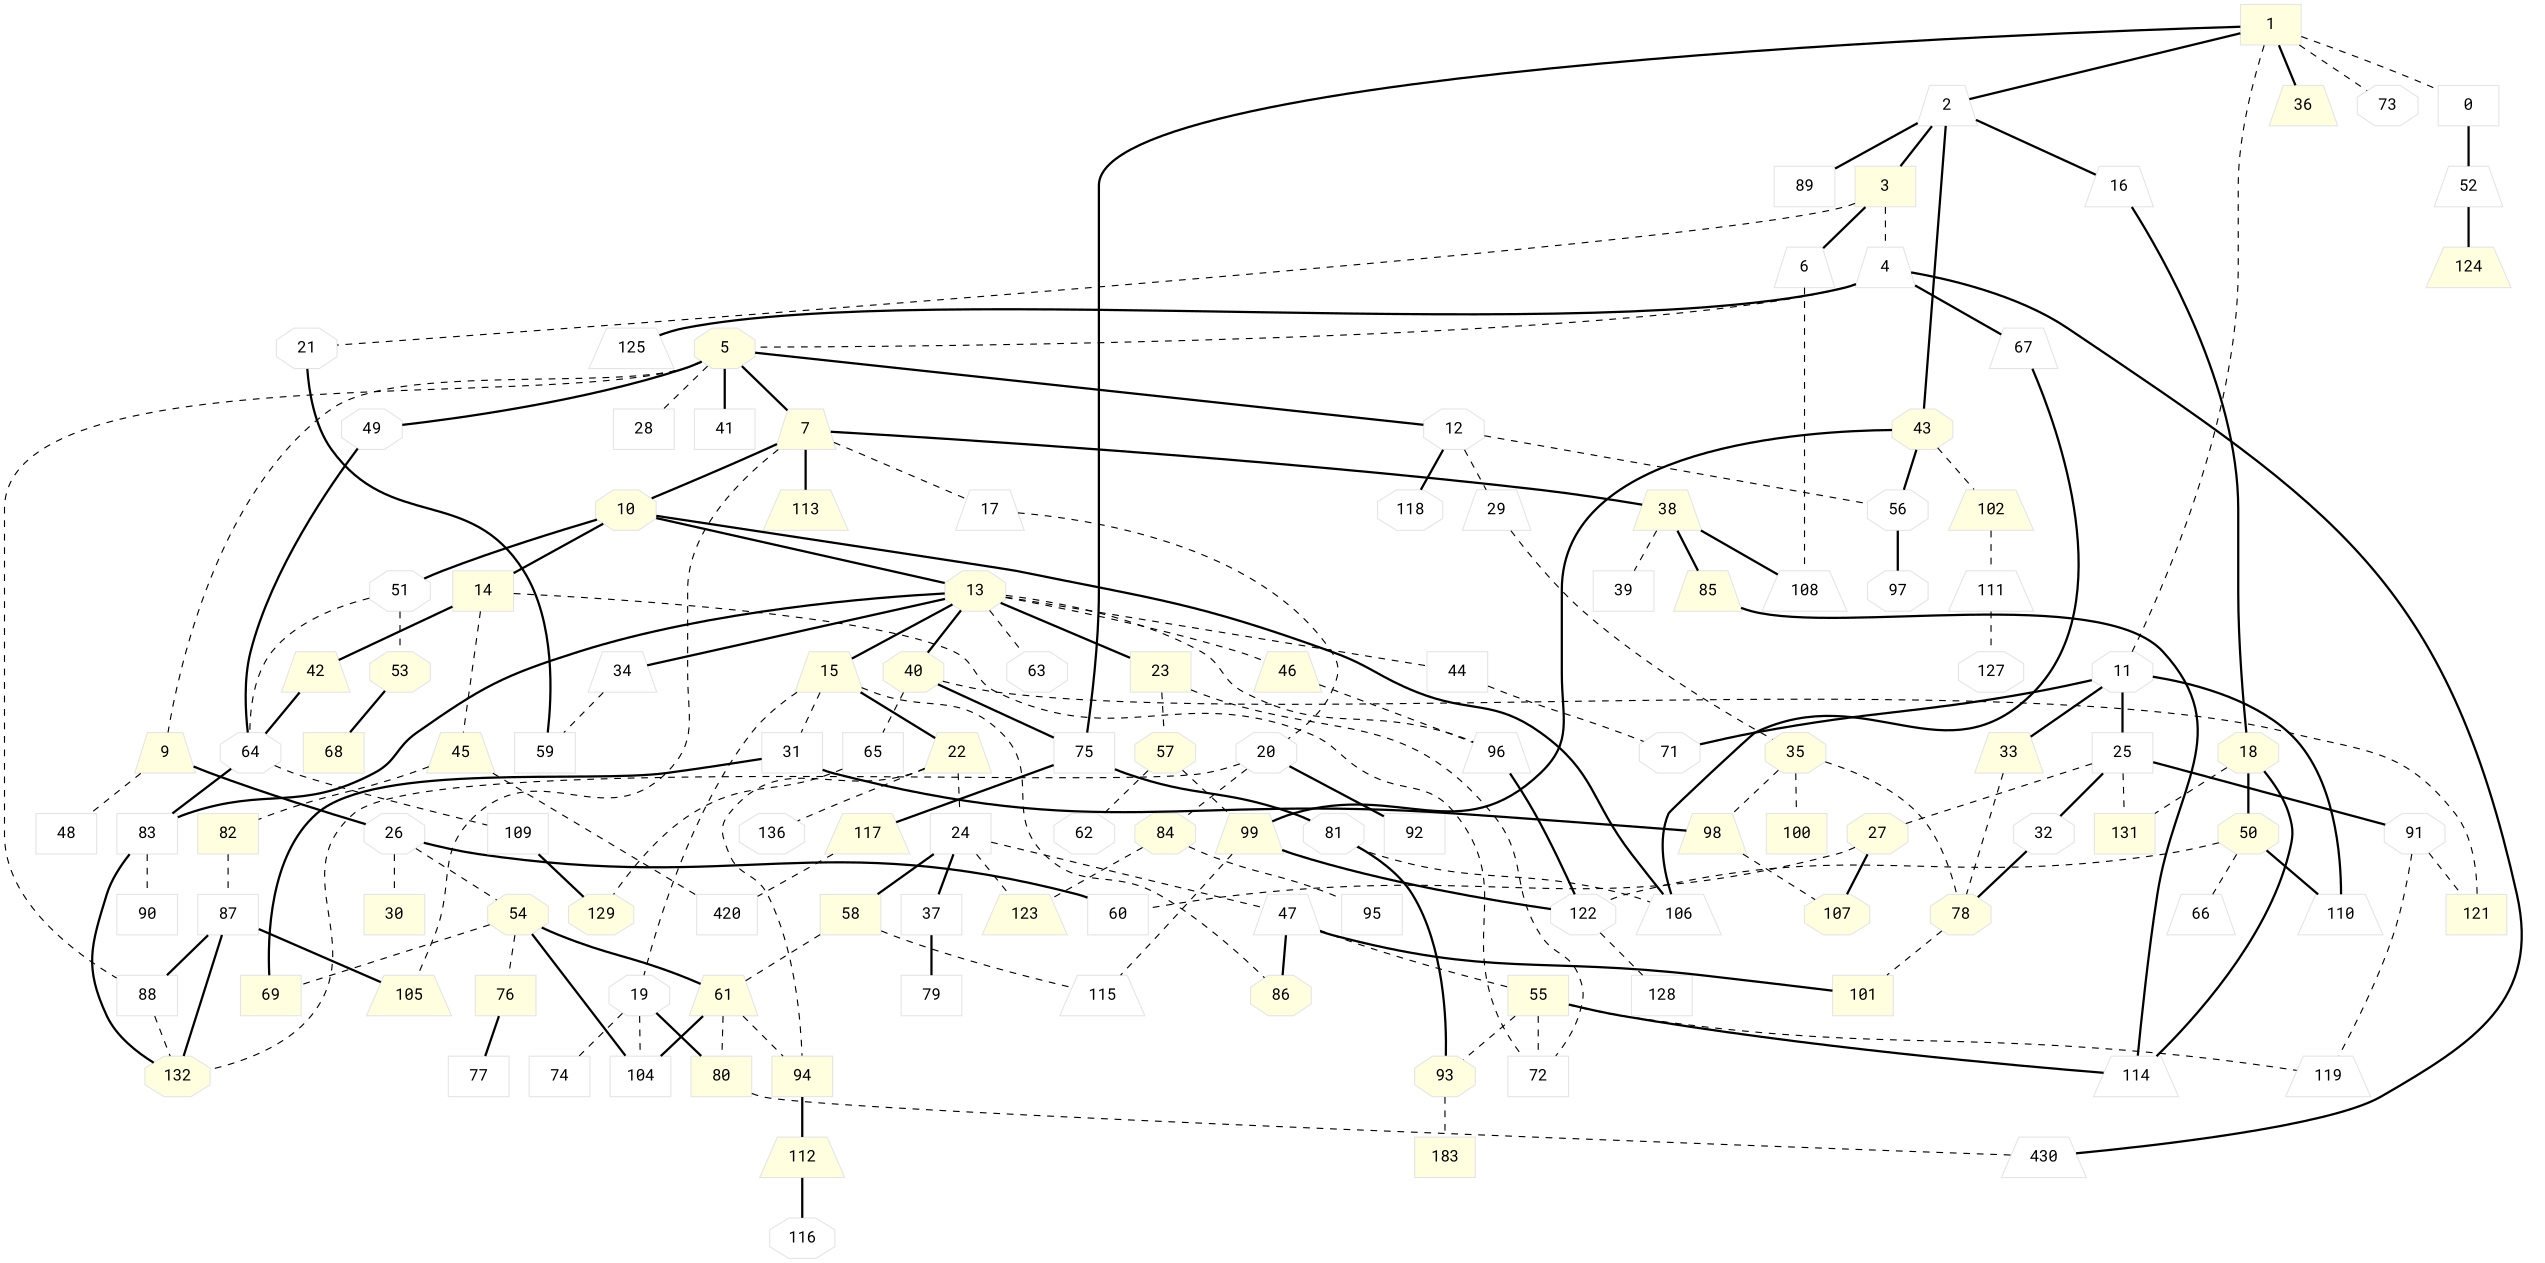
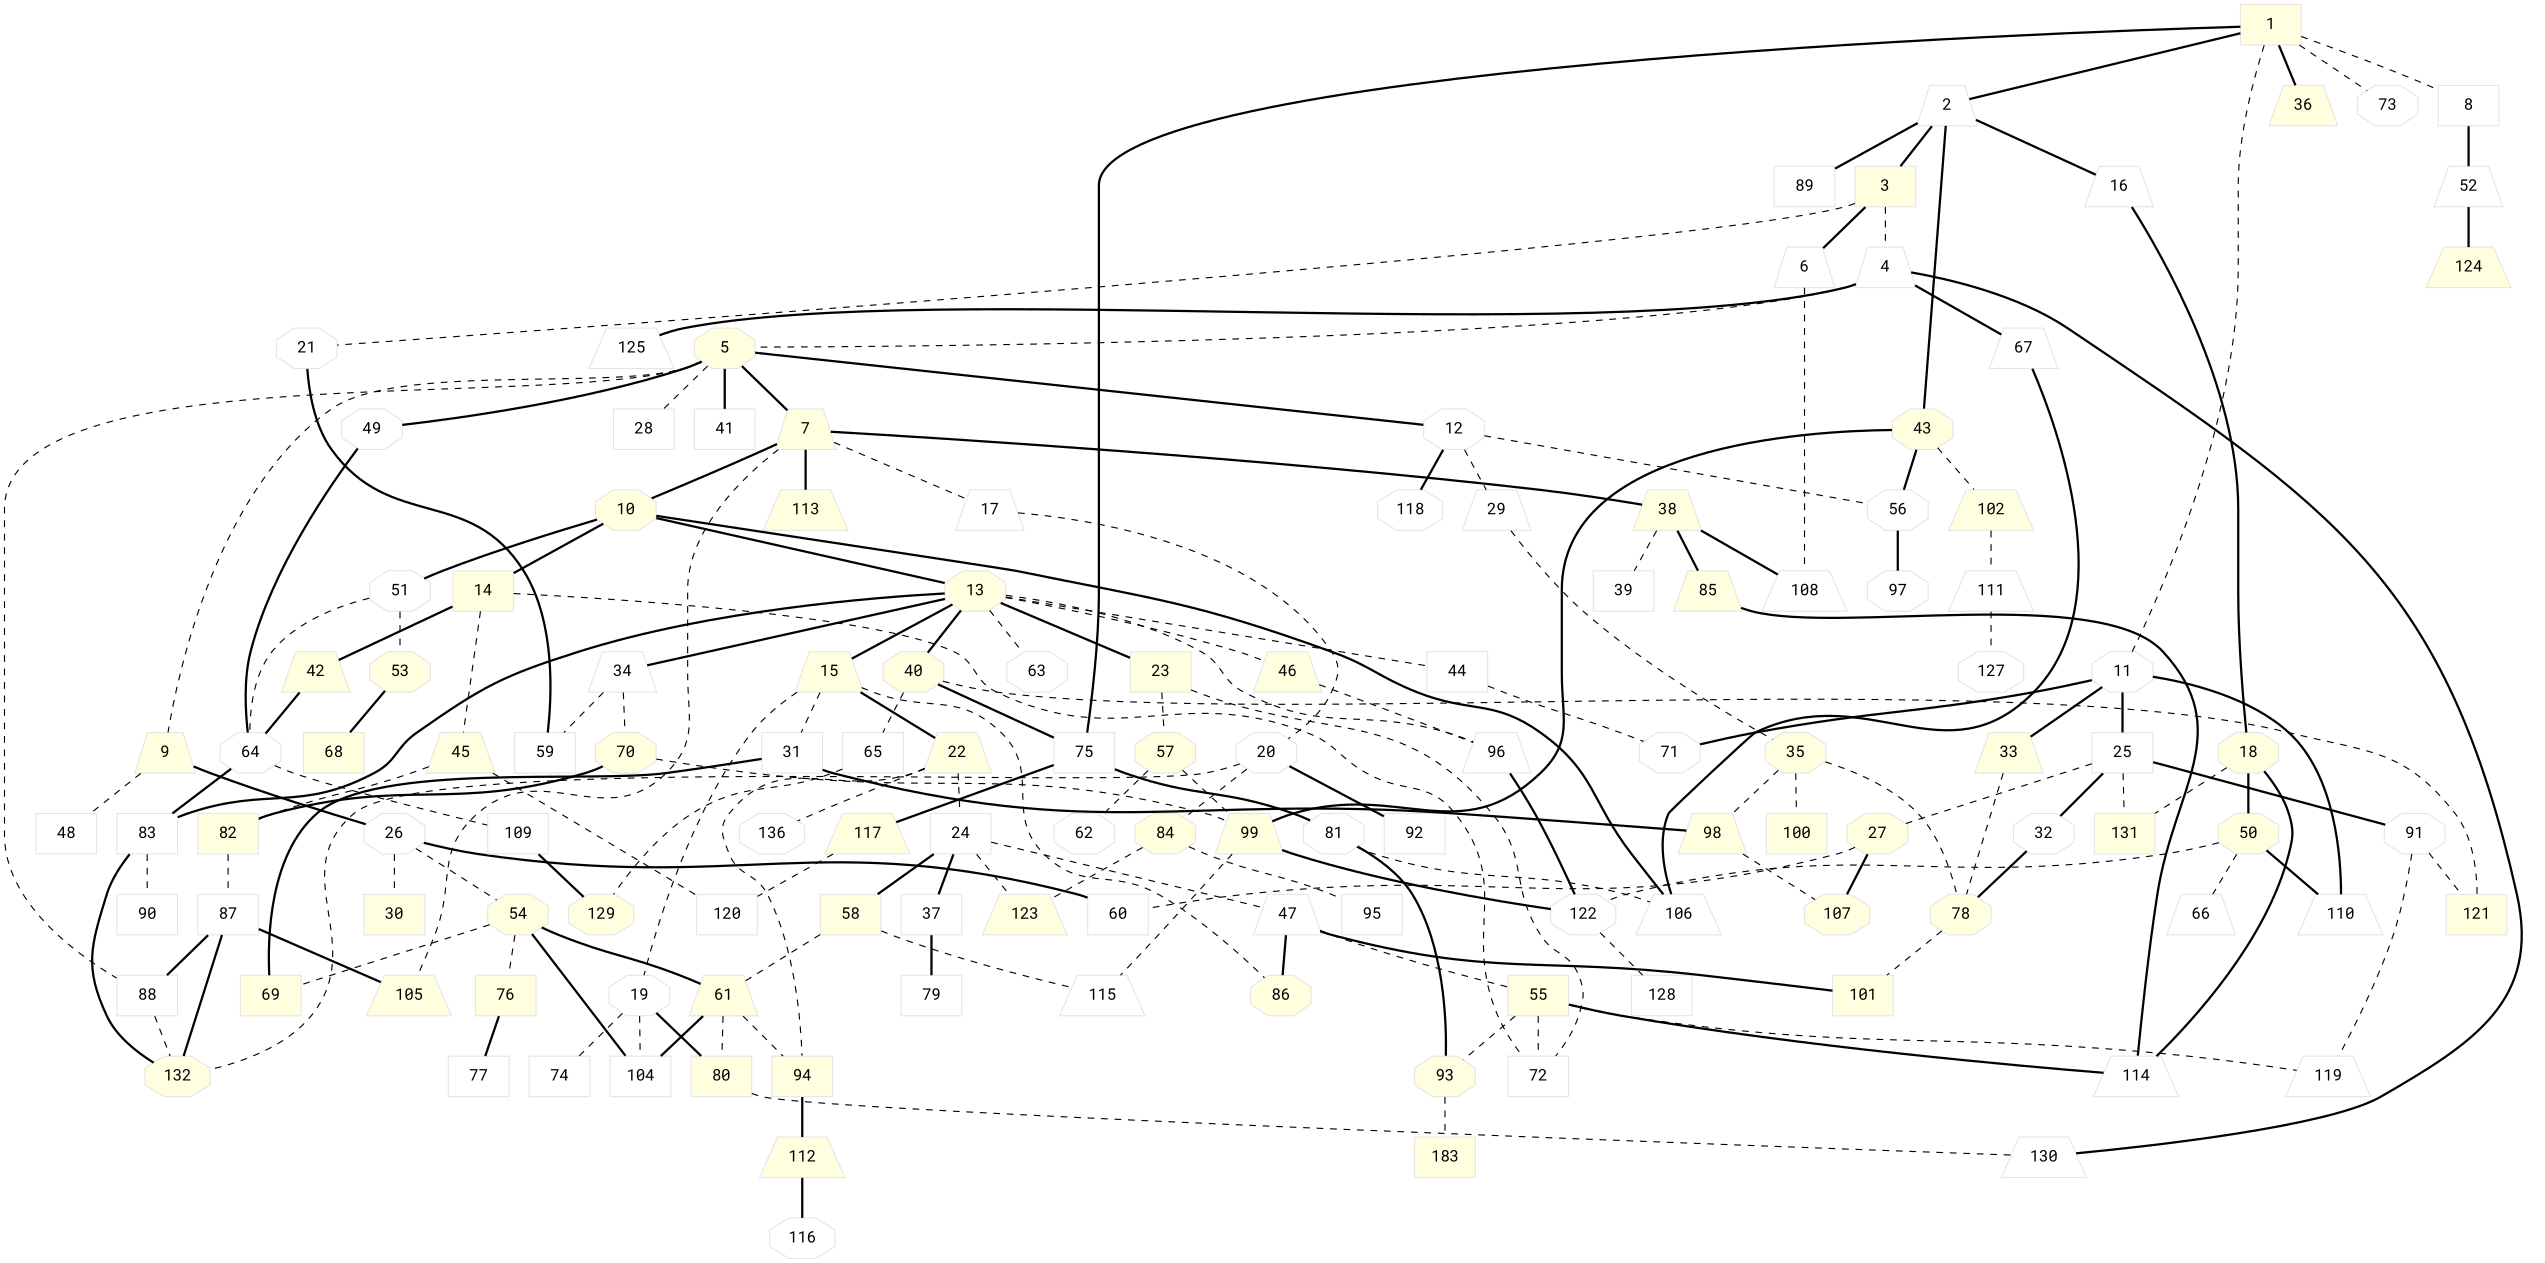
(2469, 106) -> (2469, 106)
none -> (626, 753)
(727, 915) -> (727, 915)
(2044, 1157) -> (2044, 1157)
